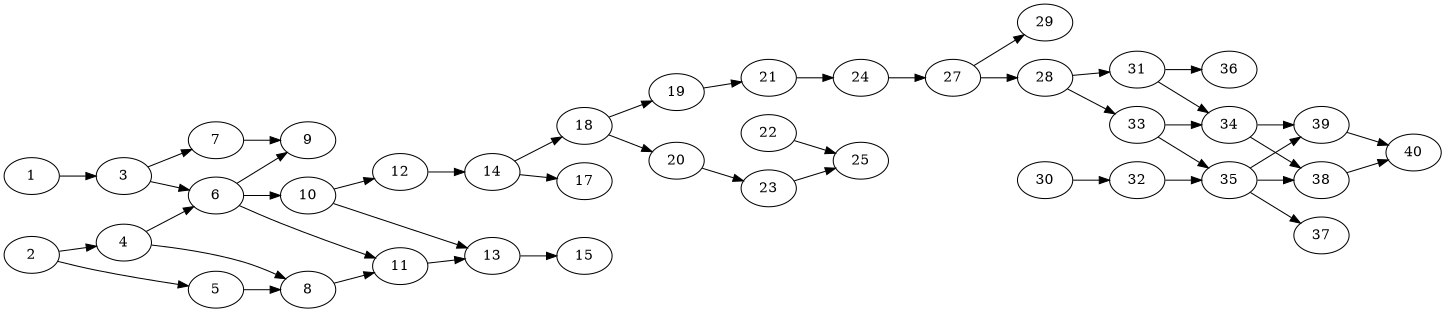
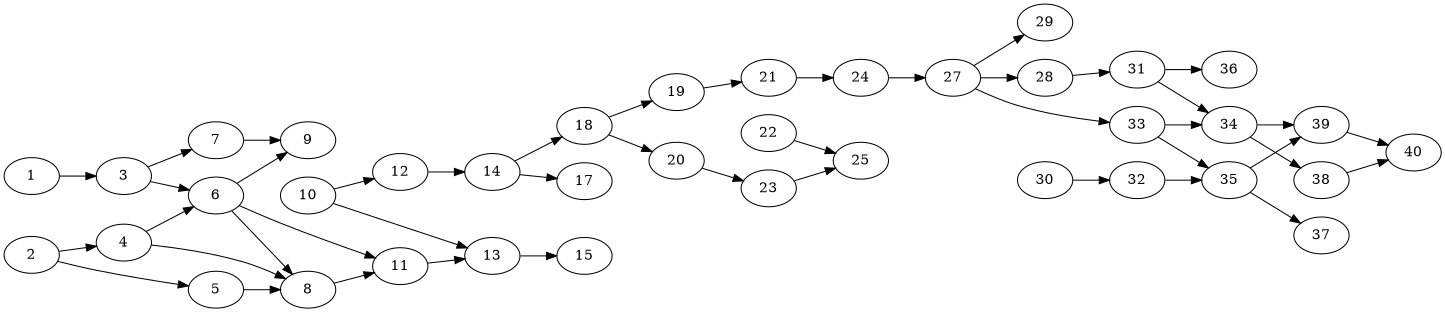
(1087, 99) -> (1036, 110)
(1270, 180) -> none
(257, 196) -> (259, 239)
